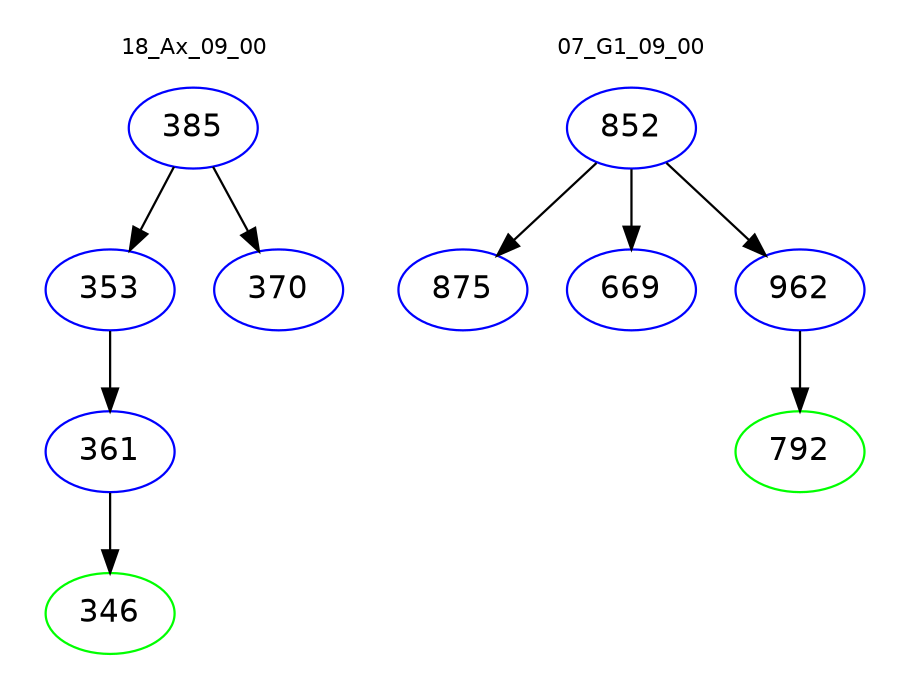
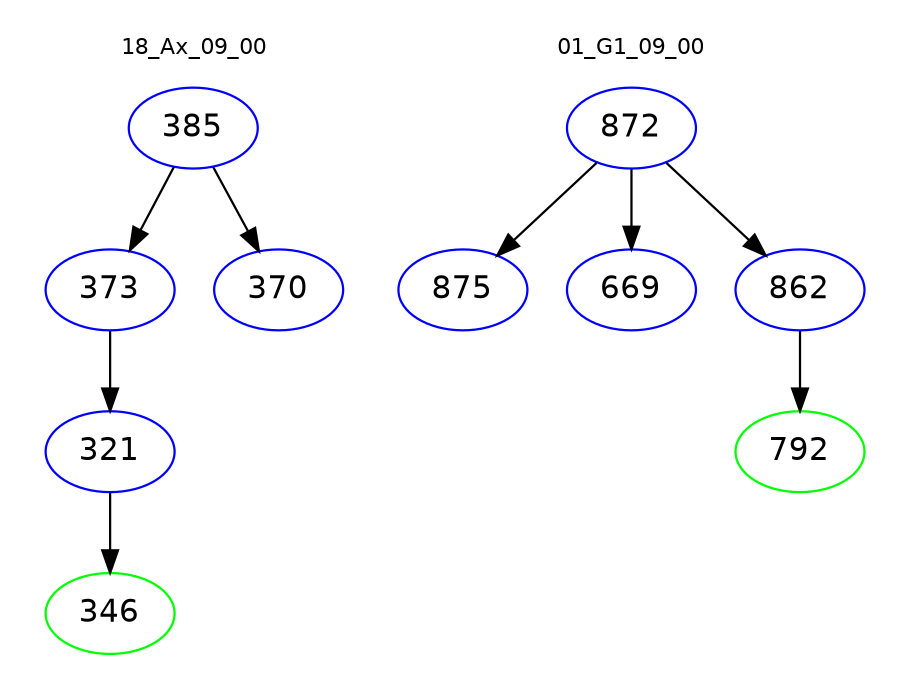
(631, 48) -> (631, 48)
(631, 128) -> (631, 128)
(110, 290) -> (110, 290)
(800, 290) -> (800, 290)
(110, 452) -> (110, 452)
